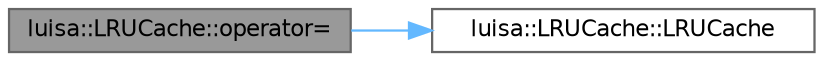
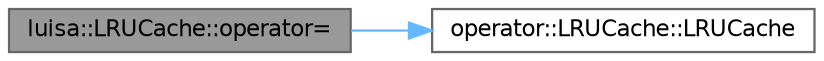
(623, 31) -> (623, 31)
